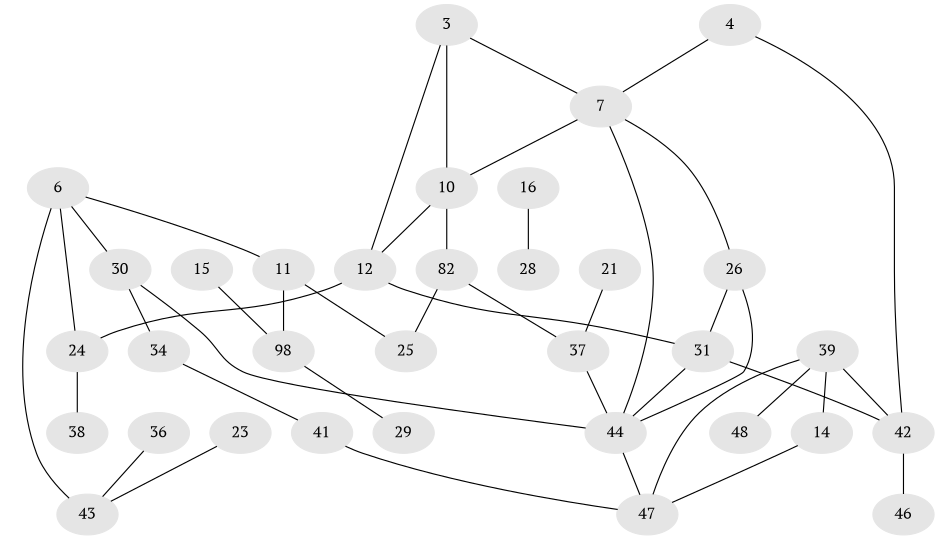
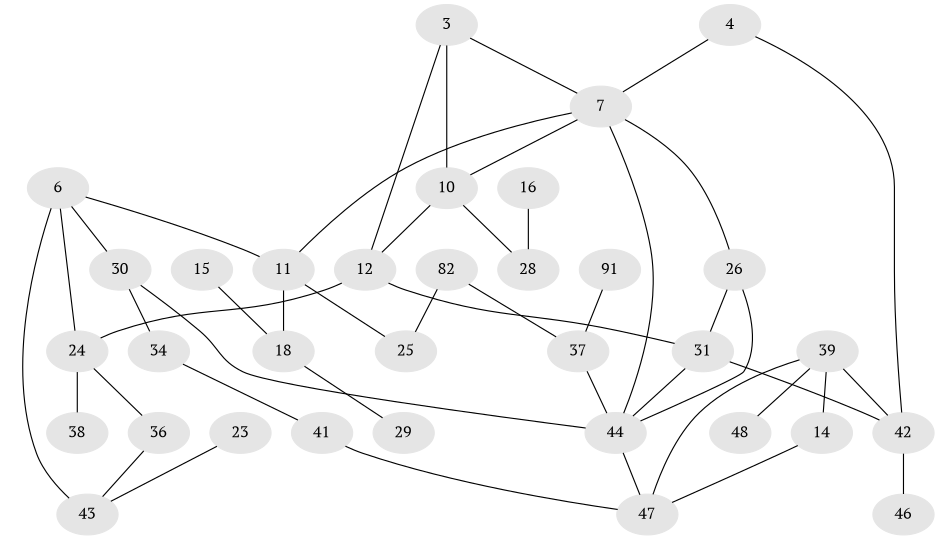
none -> (423, 159)
(447, 229) -> (487, 229)
(610, 270) -> (610, 270)
(284, 351) -> (284, 351)
none -> (118, 392)
